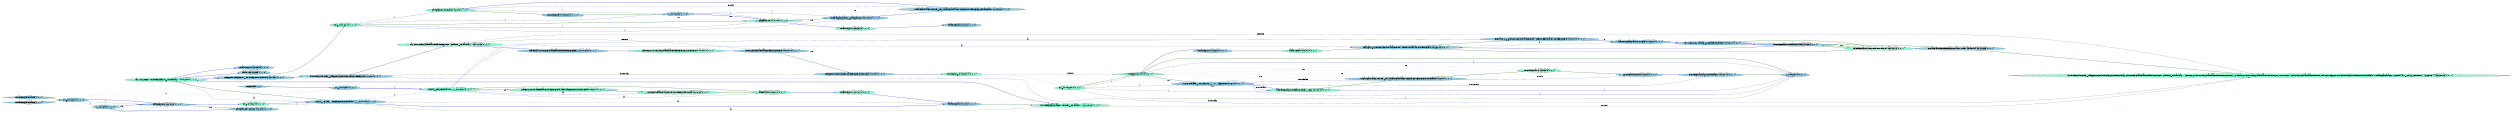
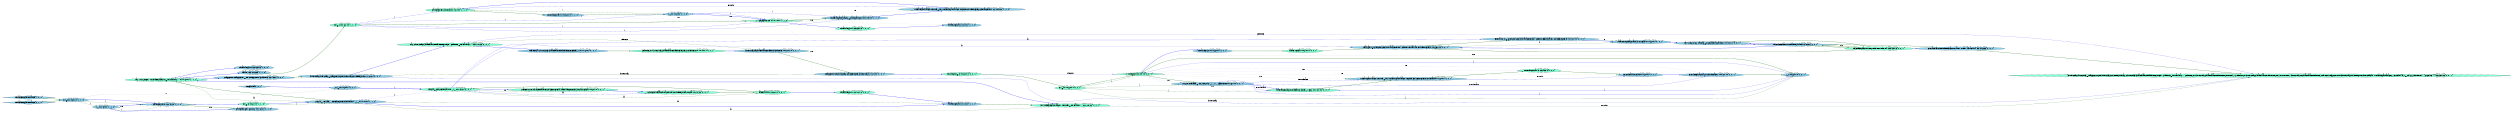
none -> (1466, 55)
(1023, 77) -> (1023, 77)
